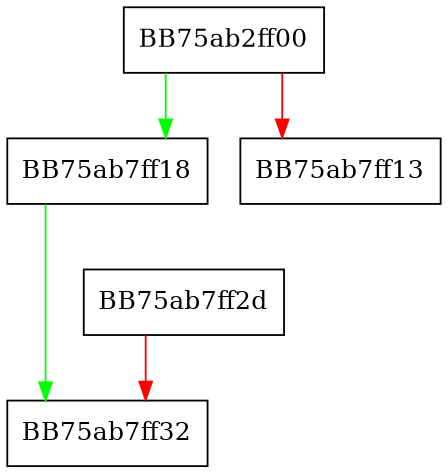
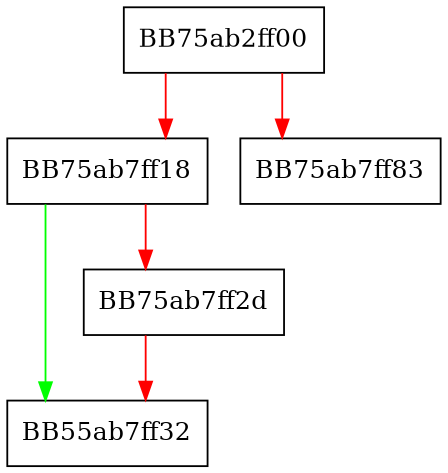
(166, 96) -> (166, 96)
(340, 171) -> (340, 171)
none -> (146, 227)
(107, 433) -> (107, 433)
